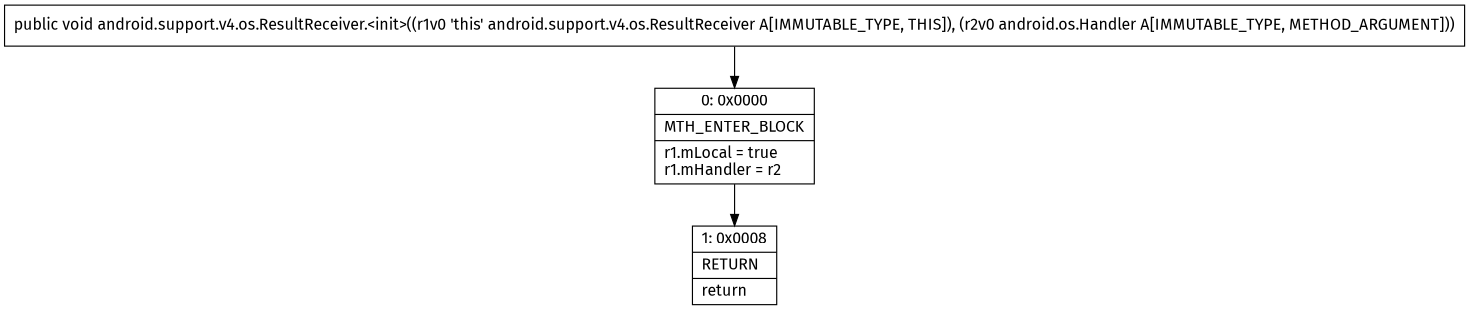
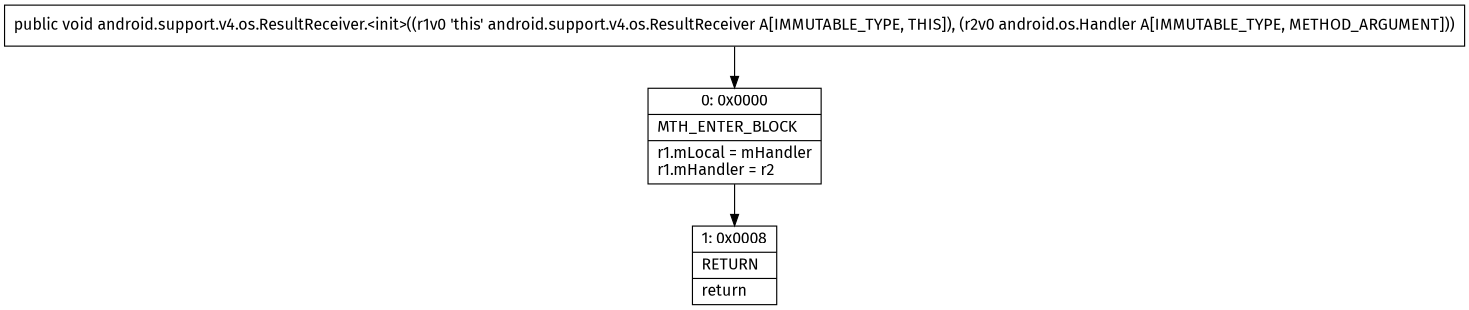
(721, 153) -> (735, 153)
